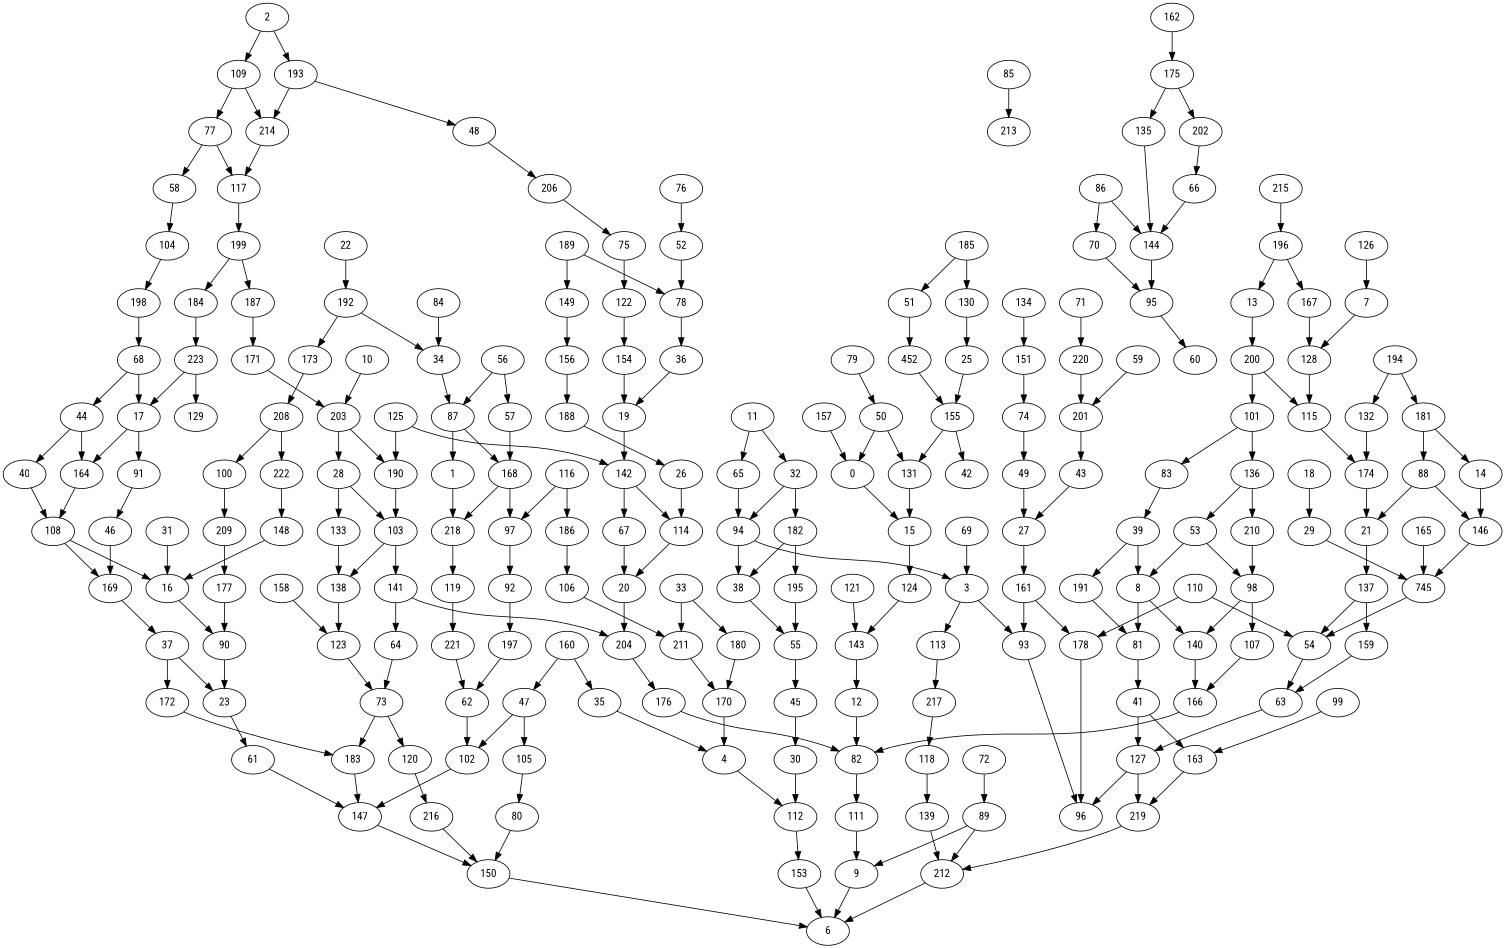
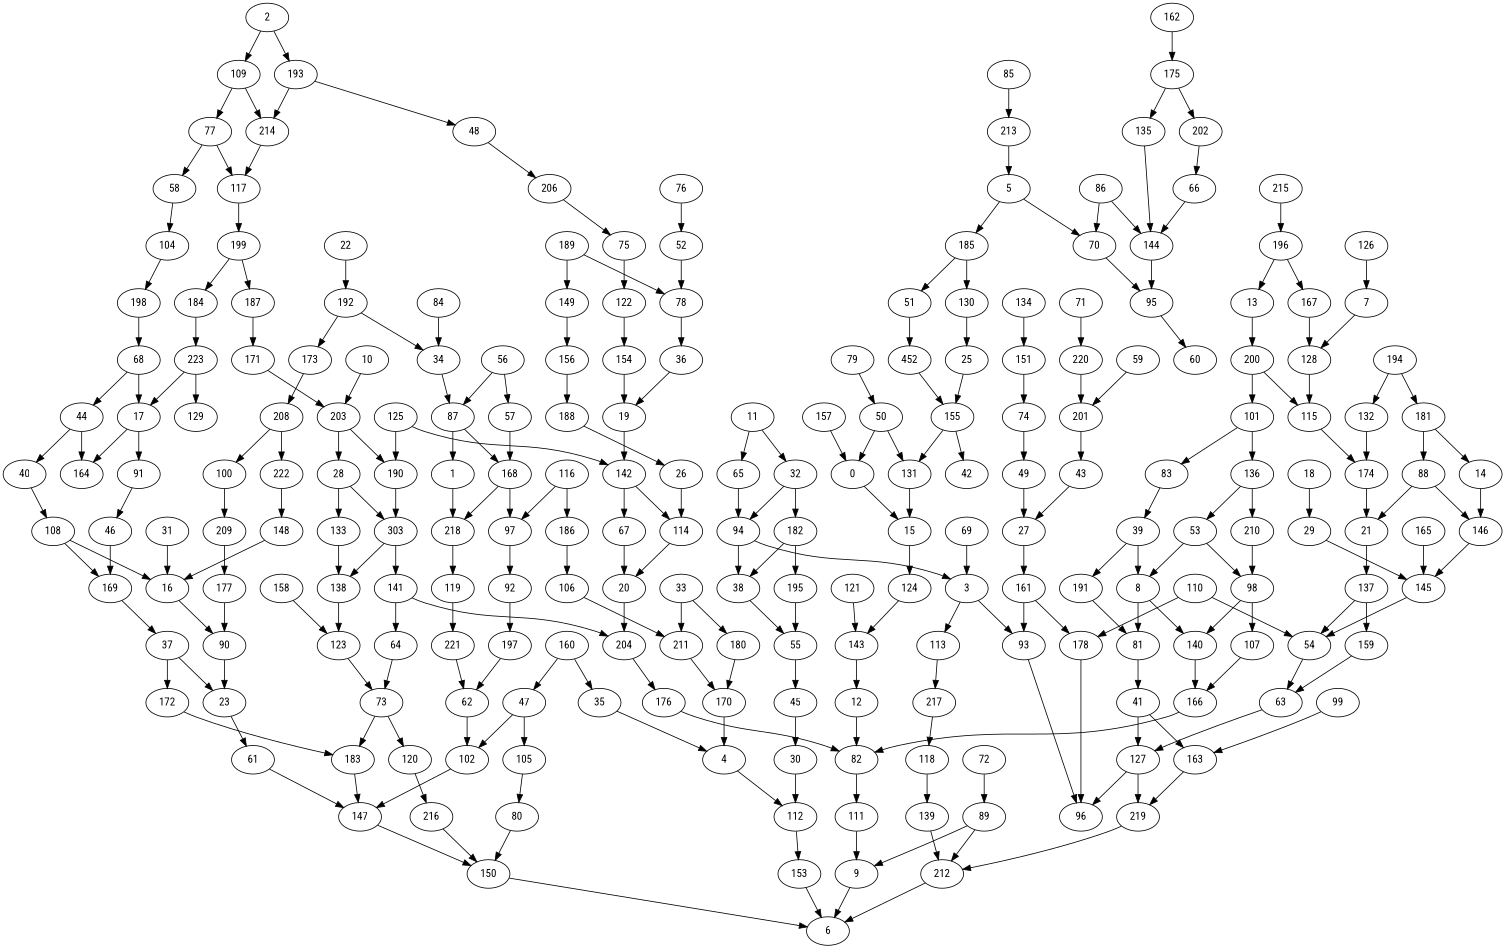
none -> (1009, 189)
(69, 499) -> none
(396, 531) -> (396, 531)
(1424, 588) -> (1424, 588)
